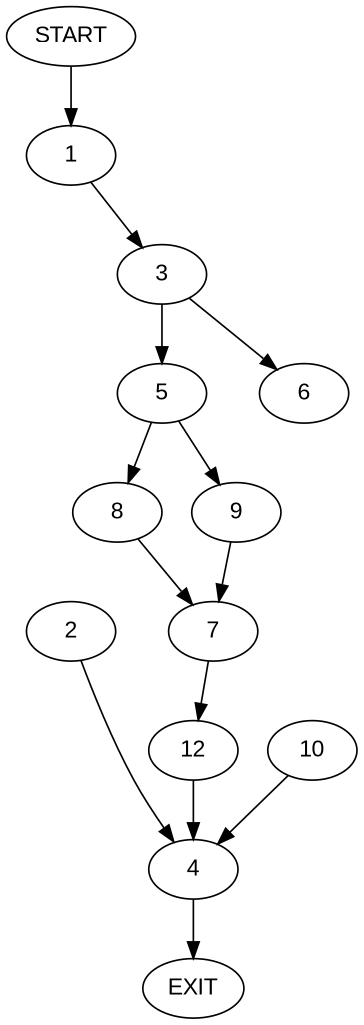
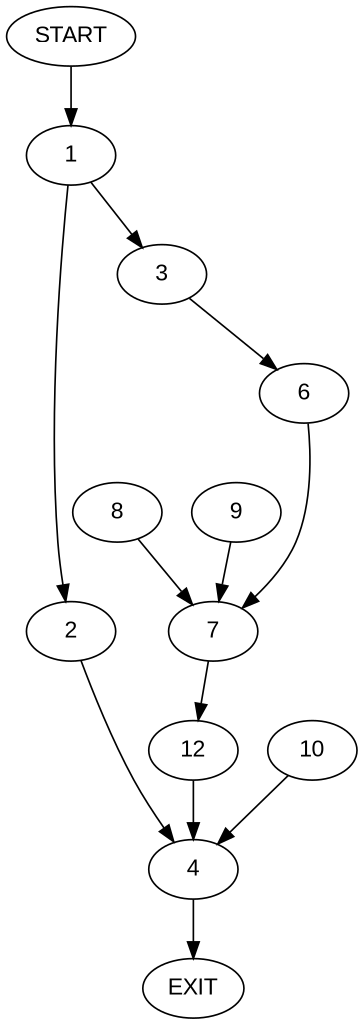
none -> (55, 385)
(162, 393) -> none
none -> (304, 518)
